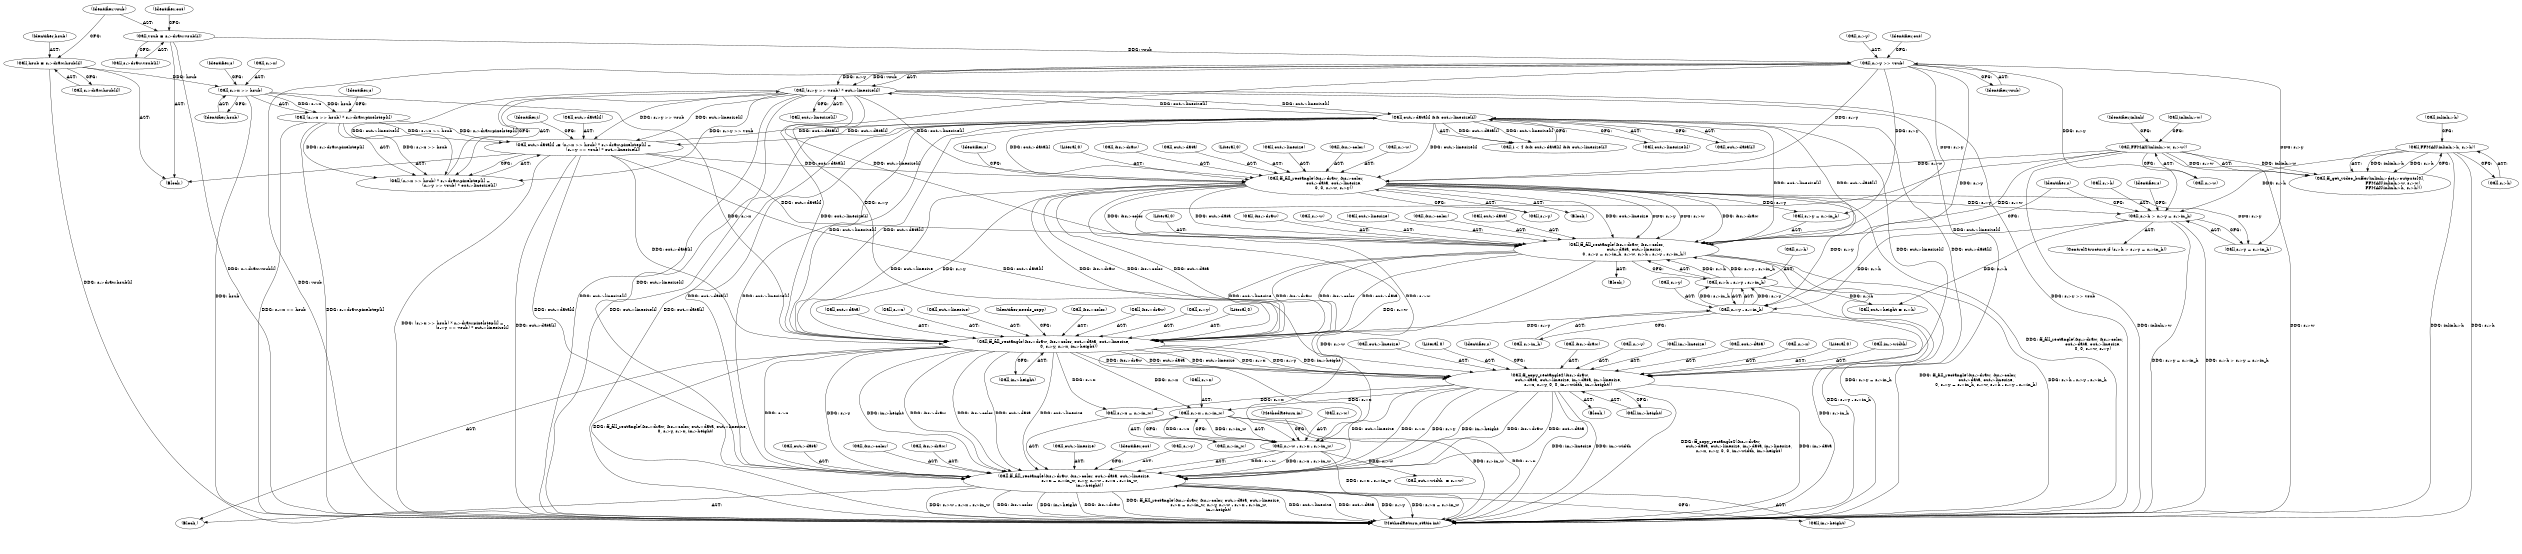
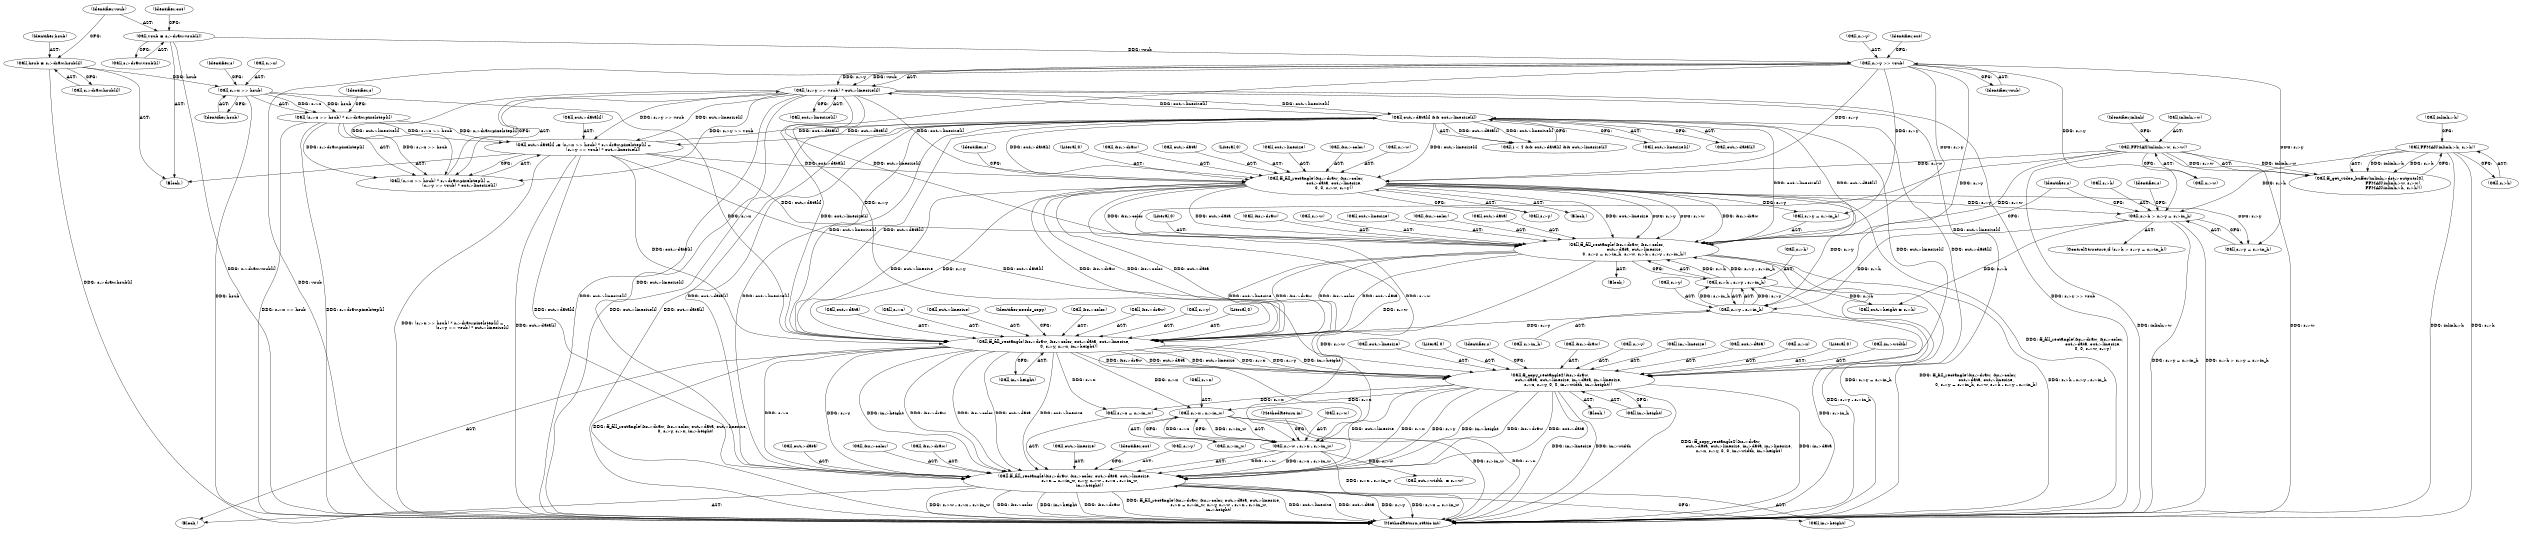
(527, 118) -> none
(2179, 131) -> (2179, 131)
(1629, 325) -> none
